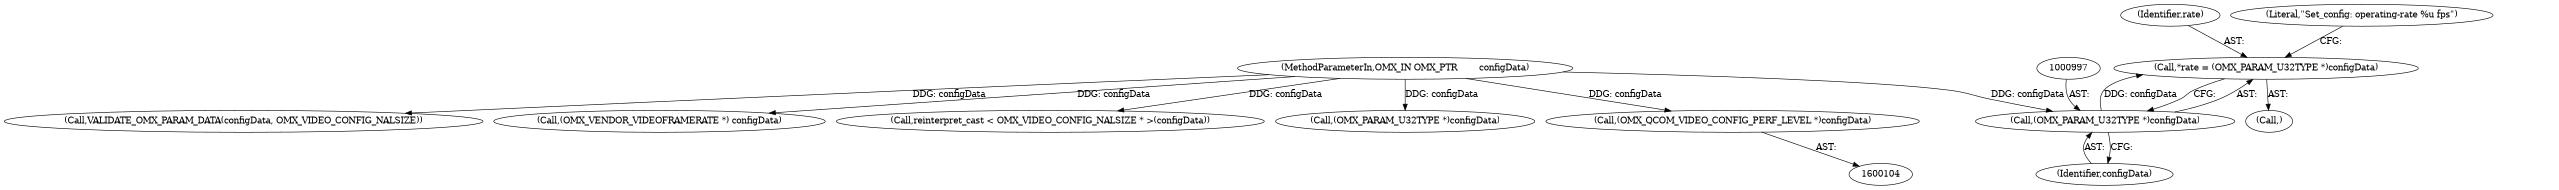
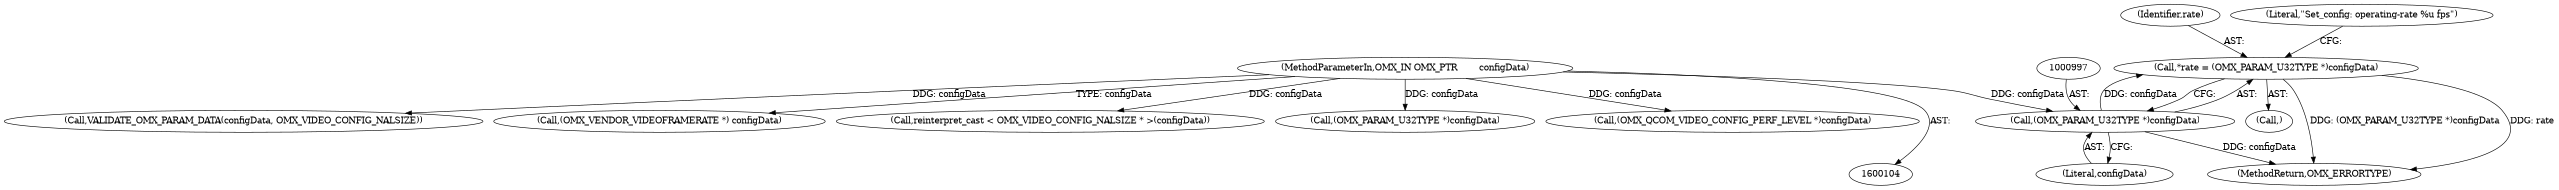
(1114, 95) -> (1114, 95)
(1808, 148) -> (1811, 84)
(2105, 174) -> (2105, 174)
none -> (2314, 174)
